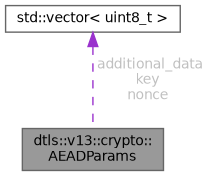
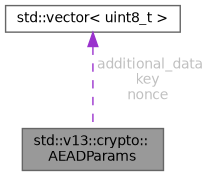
(93, 150) -> (93, 150)
